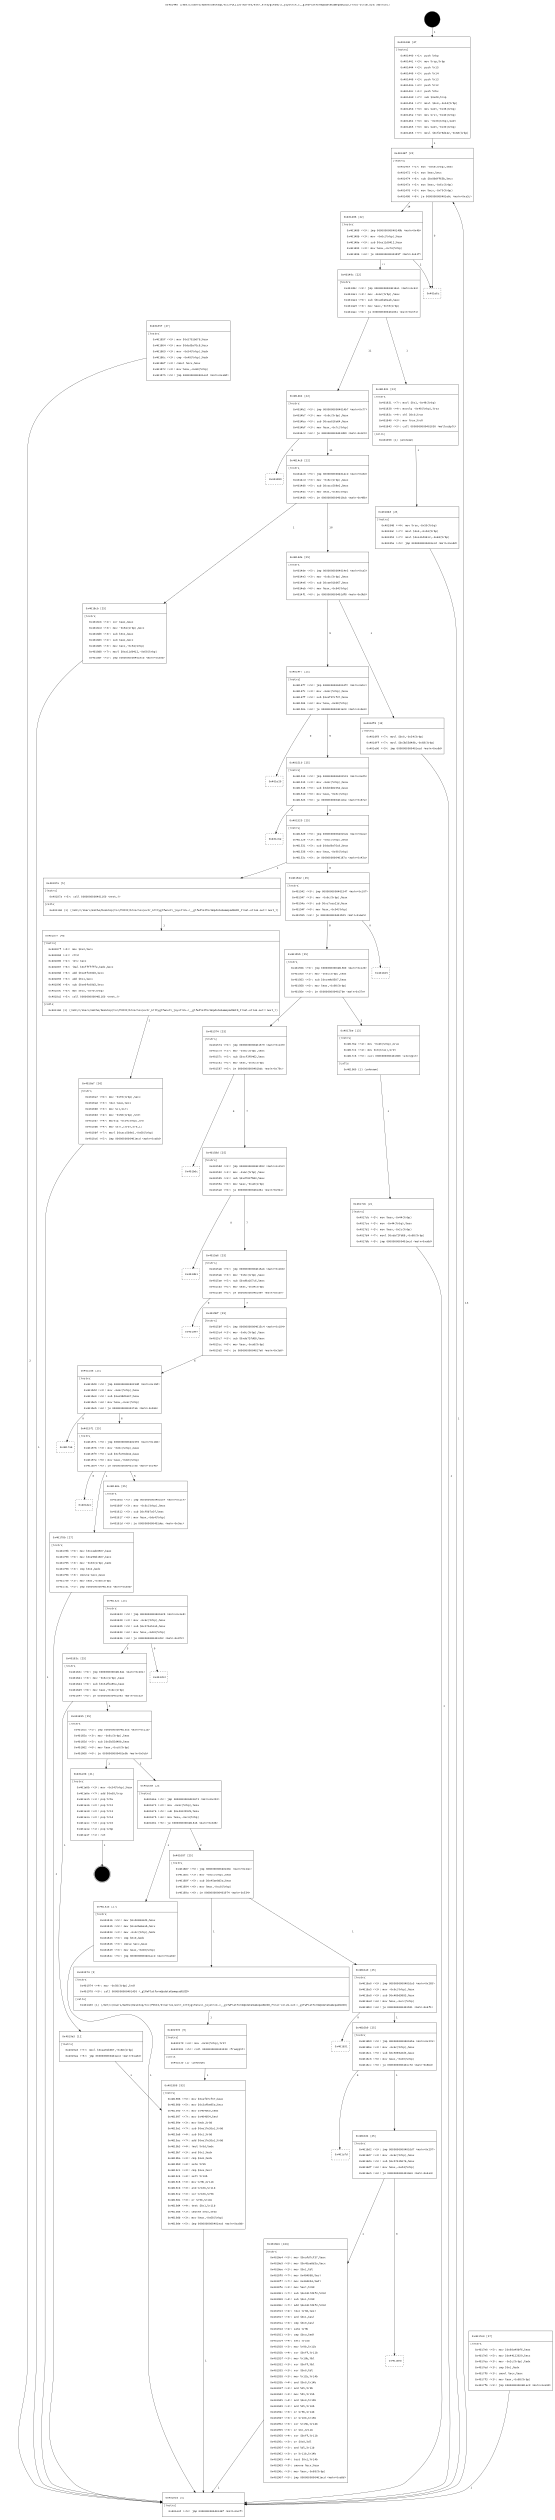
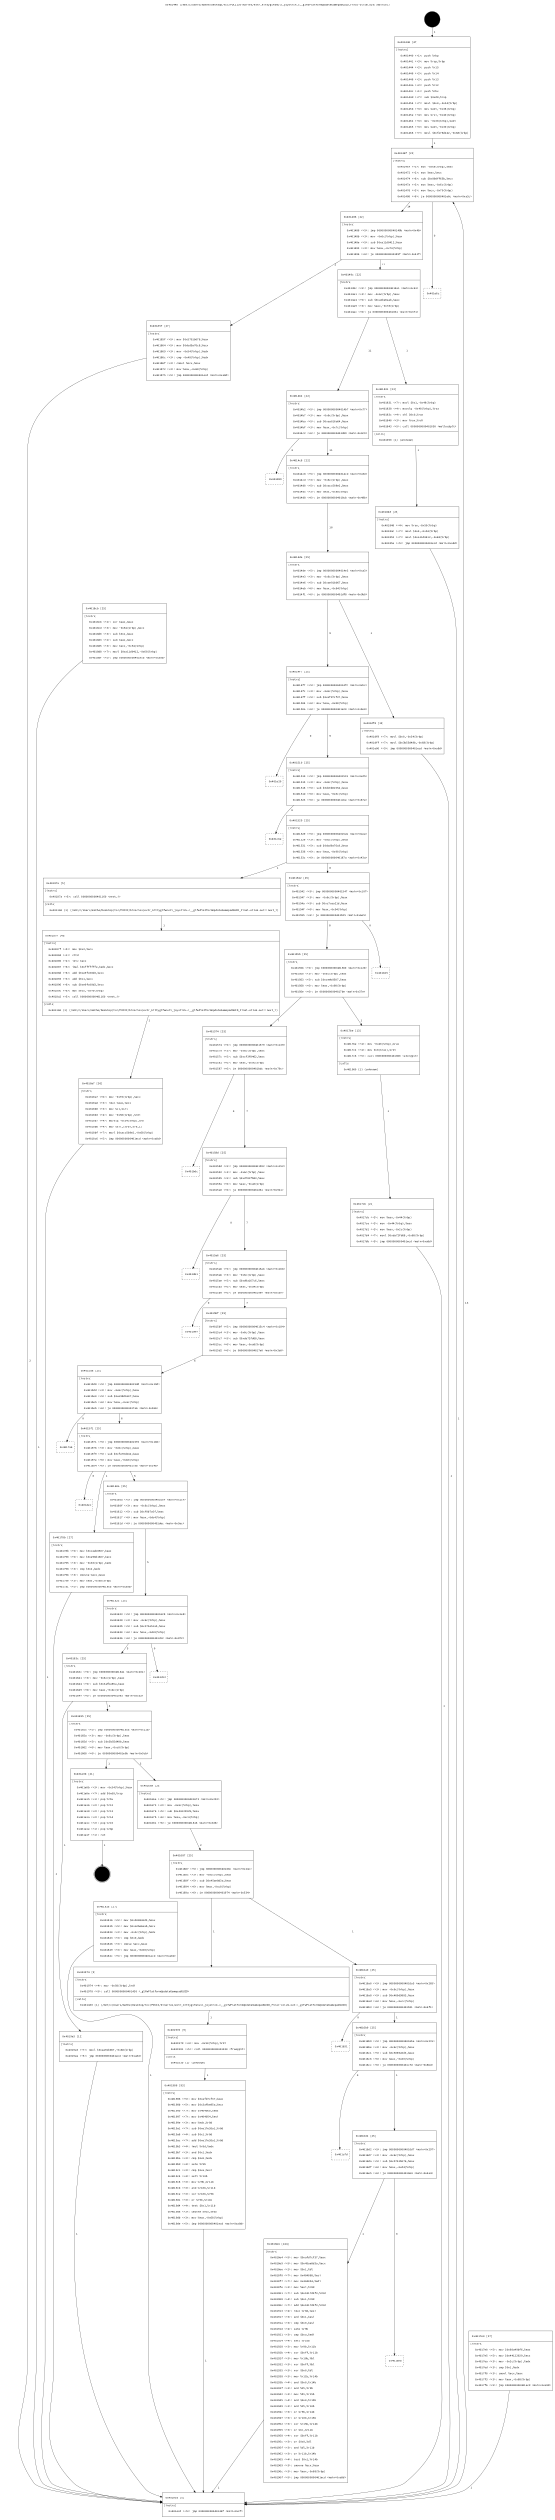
(423, 272) -> (287, 292)
(231, 553) -> none
(328, 809) -> none
none -> (145, 1561)
(159, 1864) -> none
(138, 2085) -> (76, 2290)
